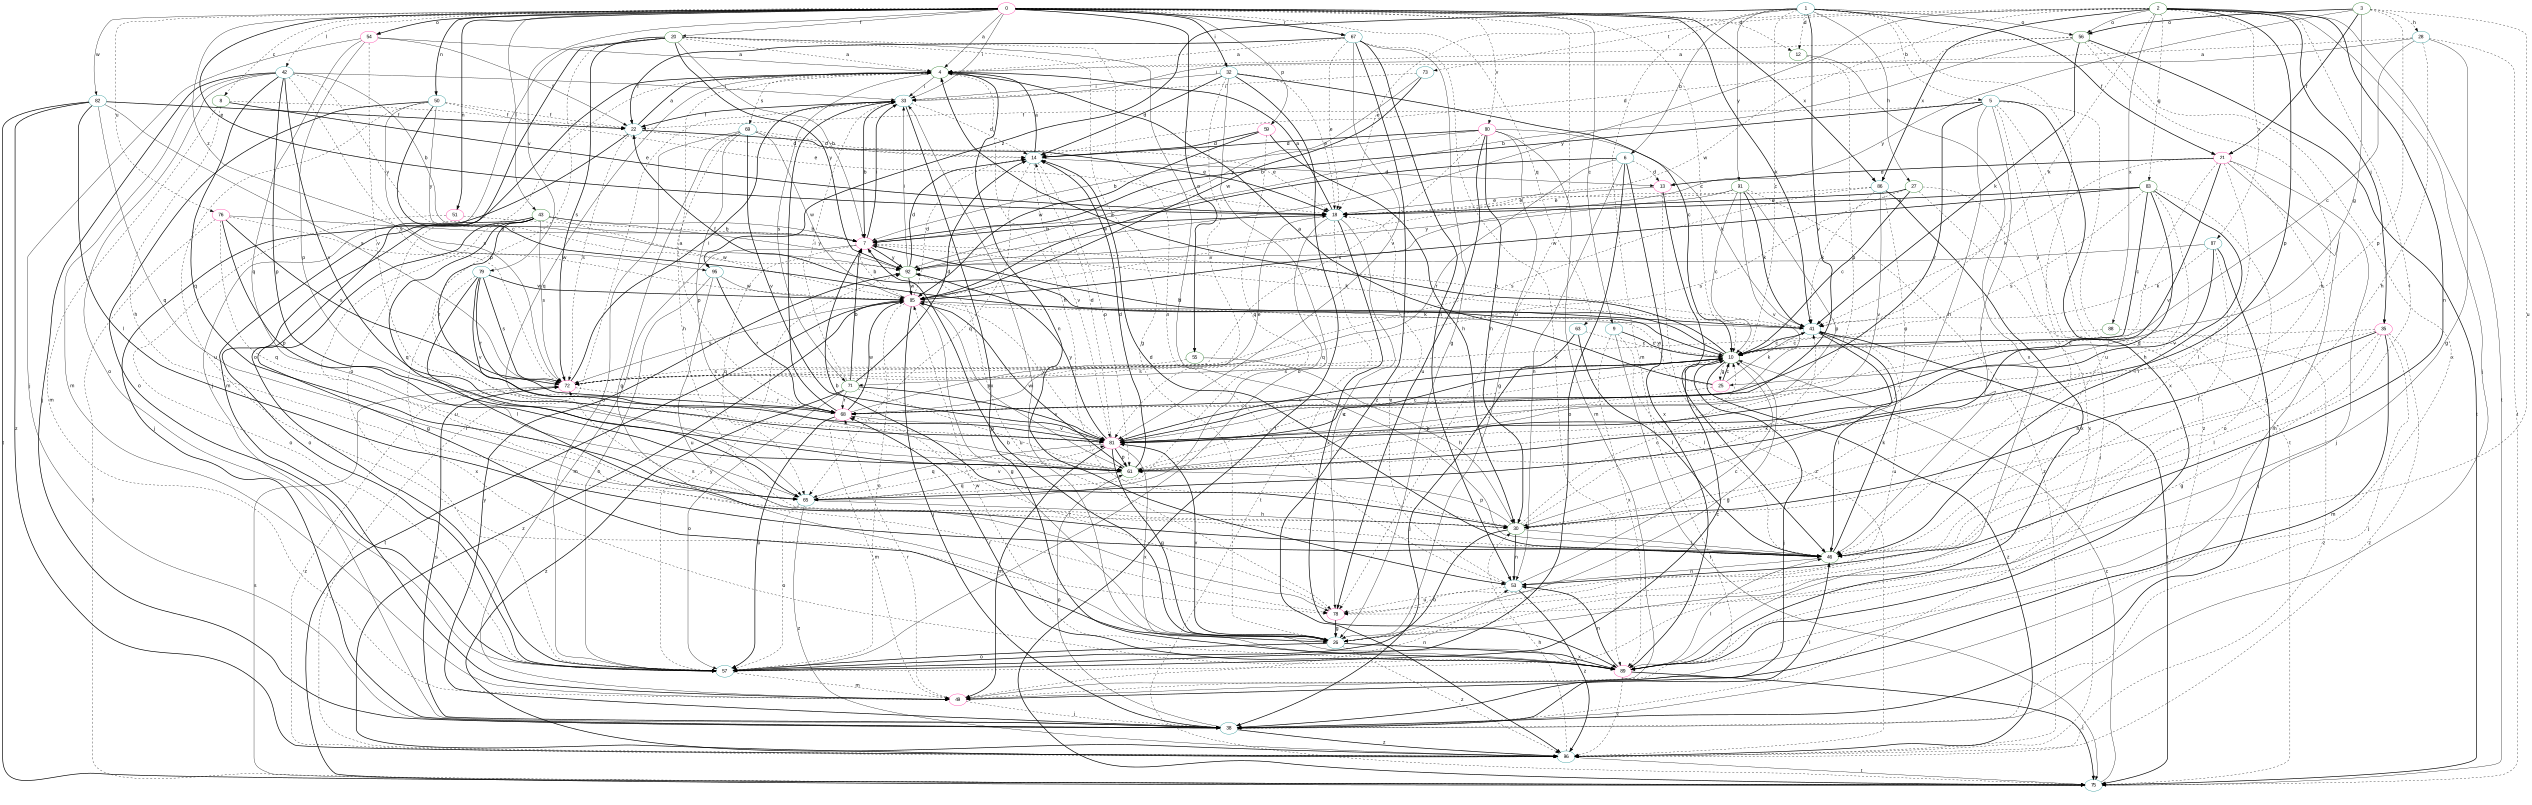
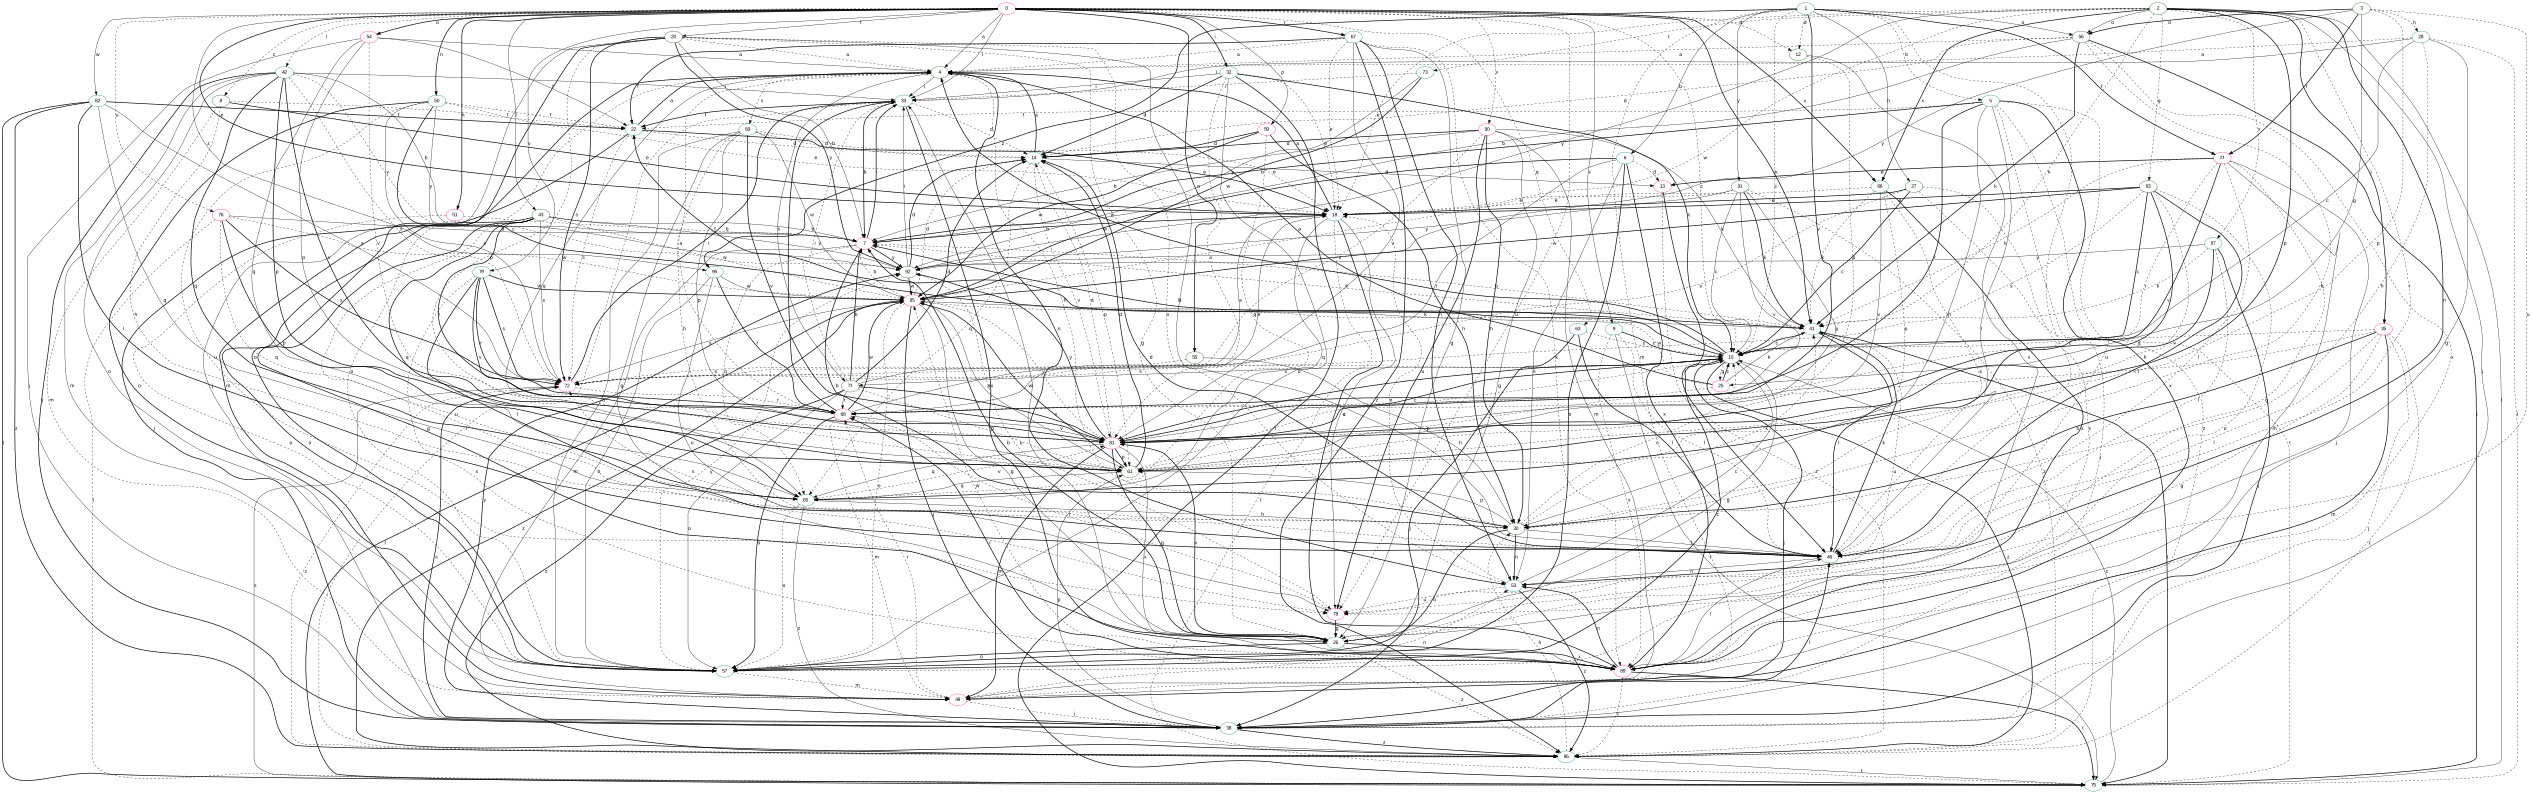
(1500, 198) -> (1227, 353)
(2111, 329) -> none
(1268, 349) -> (1981, 386)
